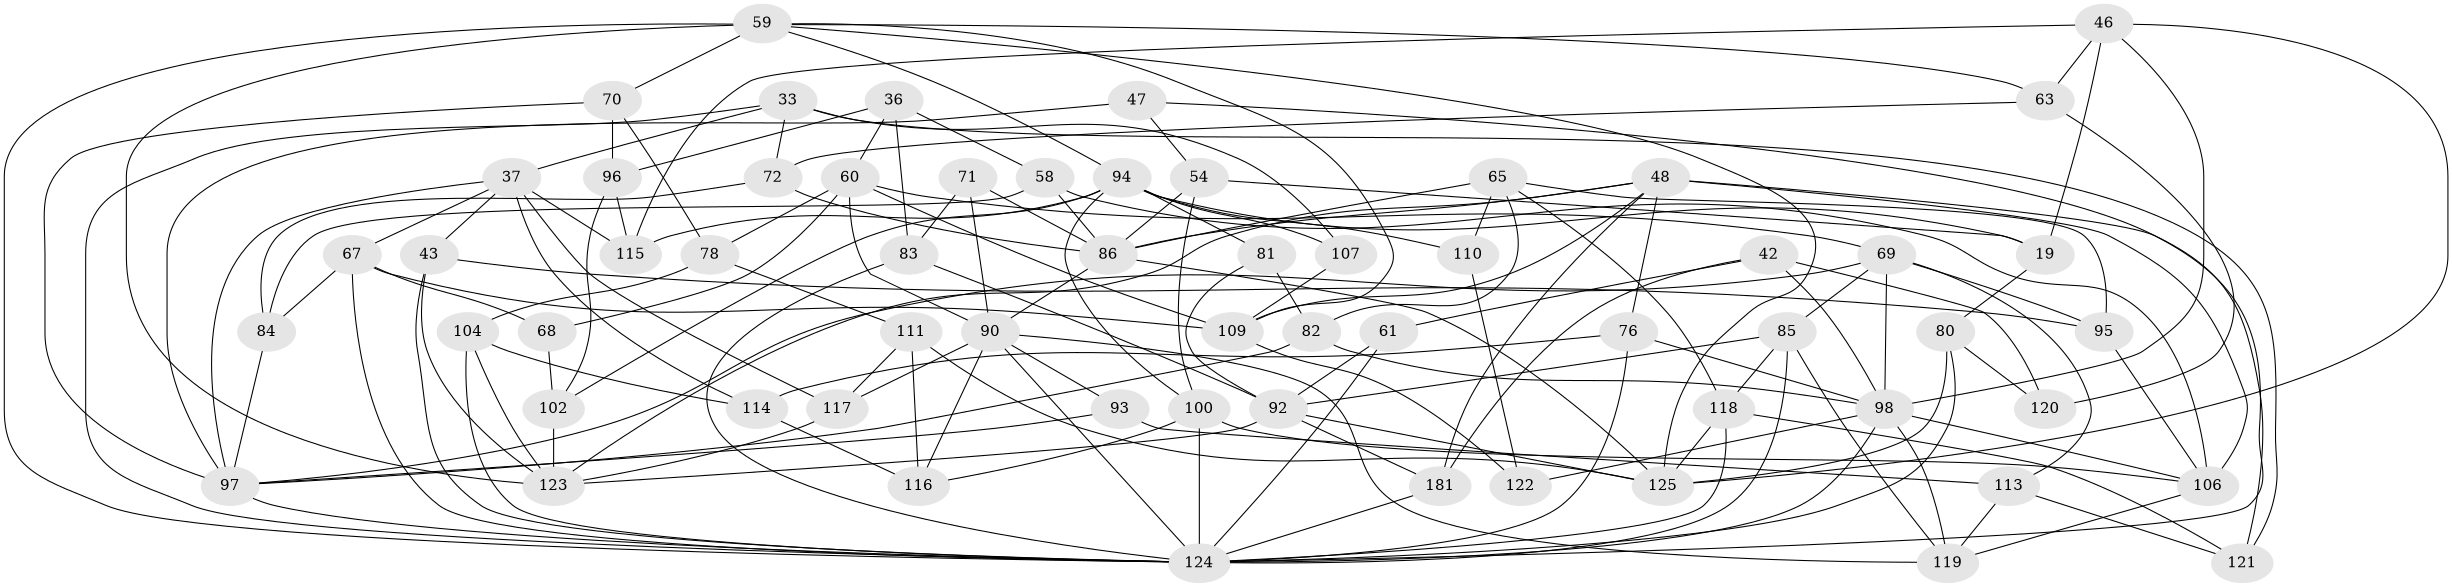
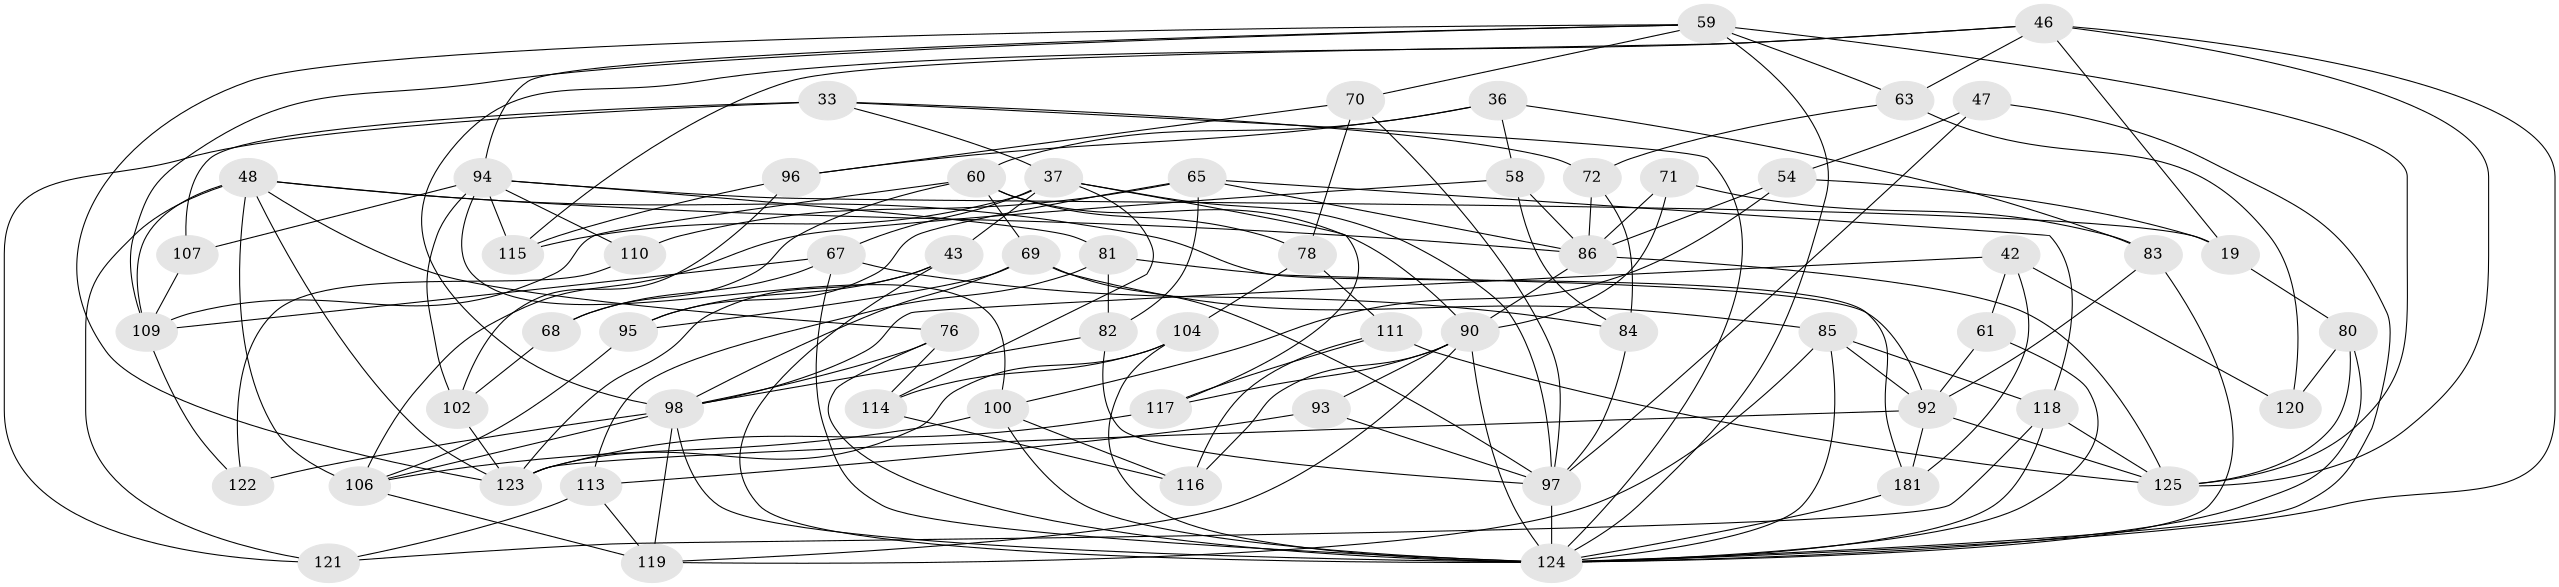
(2056, 344) -> (801, 329)
none -> (2468, 490)
